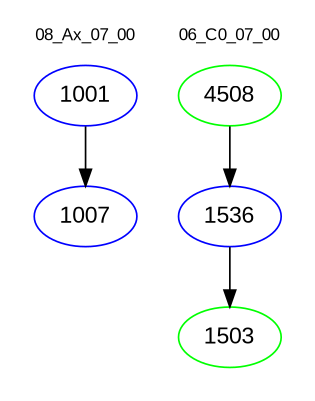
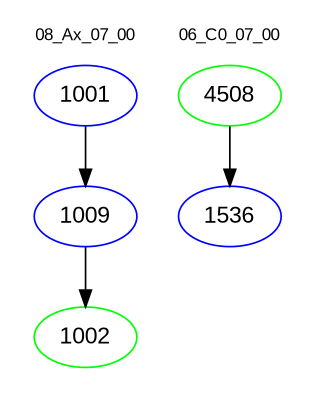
(86, 216) -> (86, 216)
none -> (86, 337)
(230, 337) -> none
